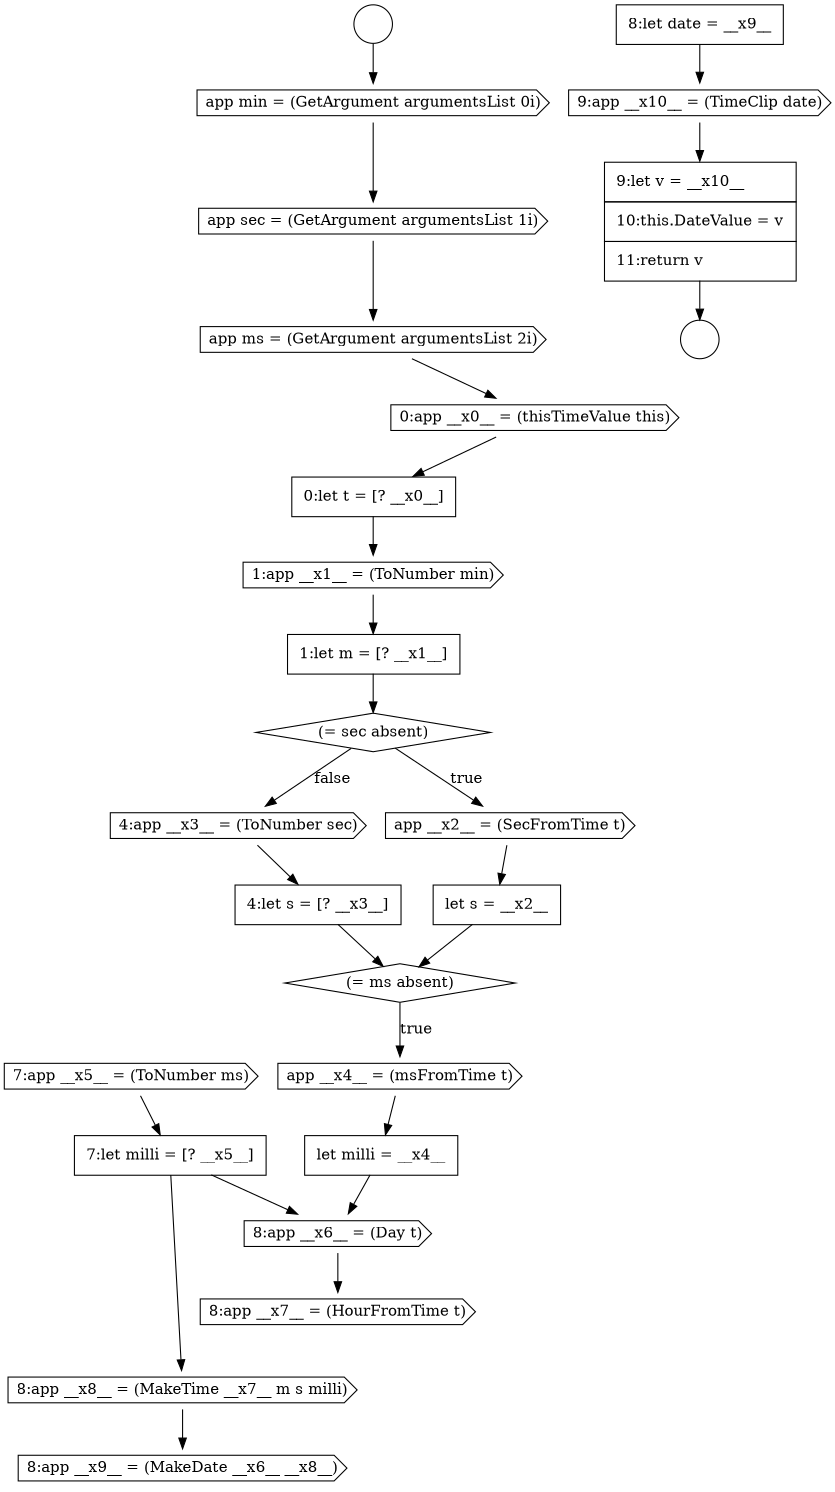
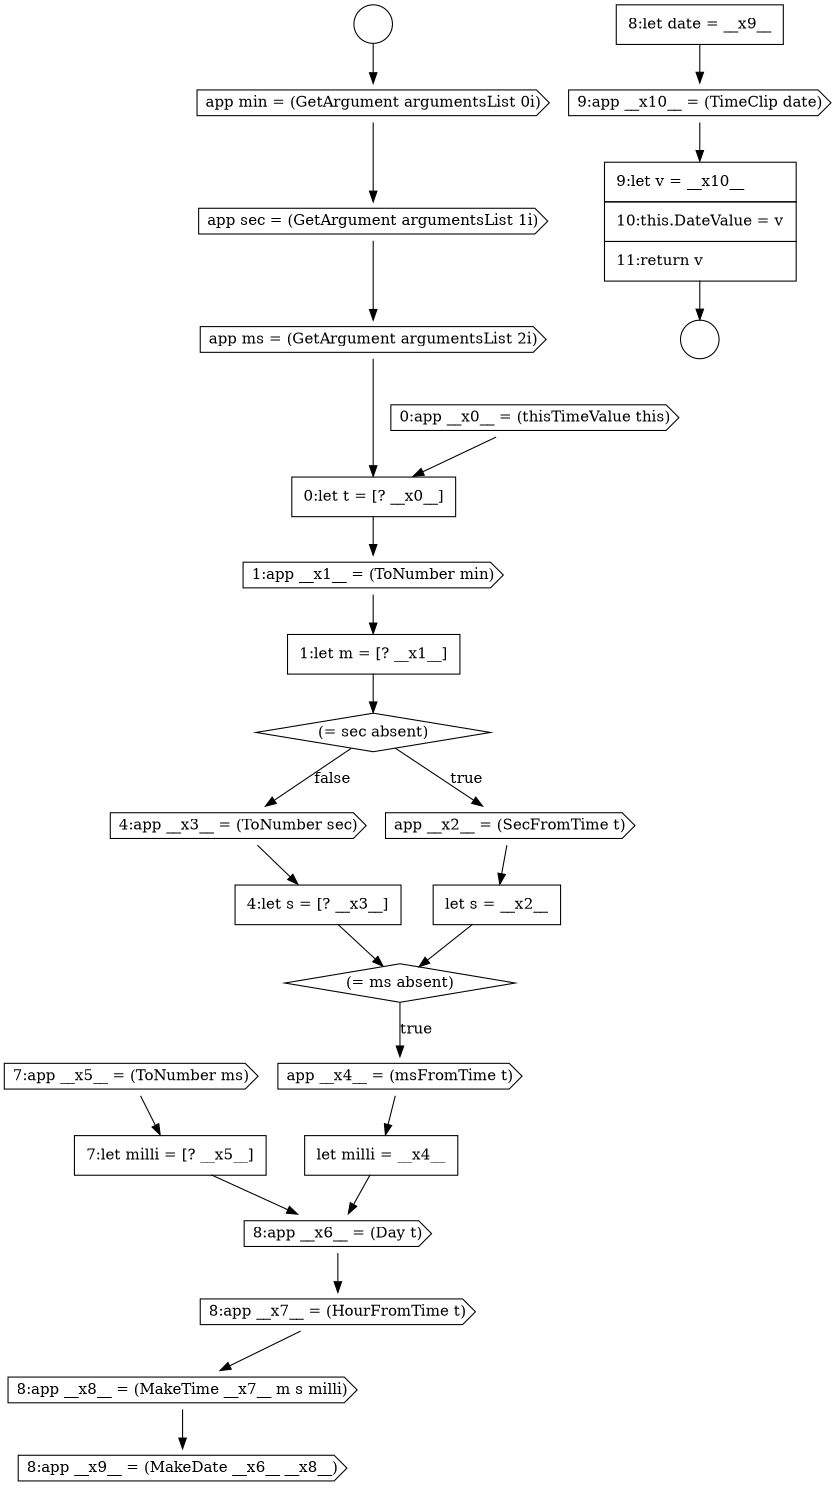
(449, 376) -> (373, 412)
(176, 1267) -> (265, 1348)
